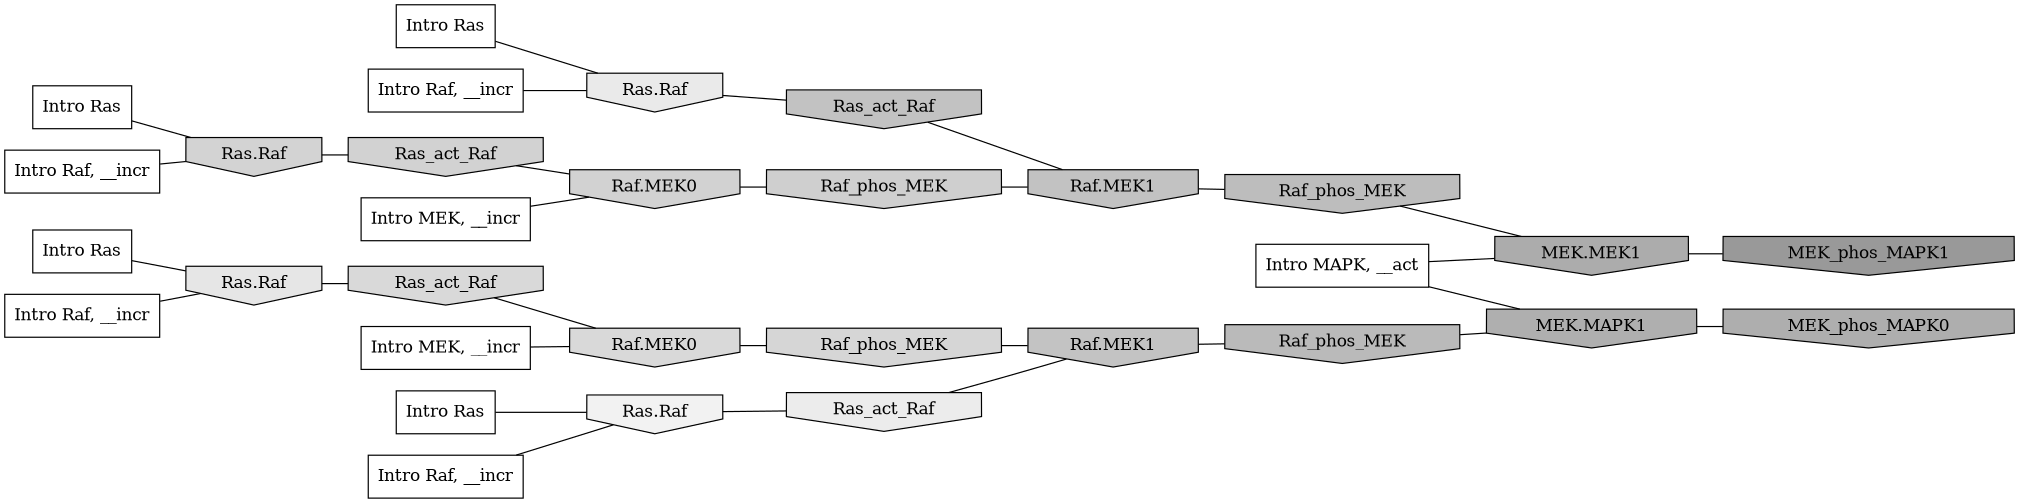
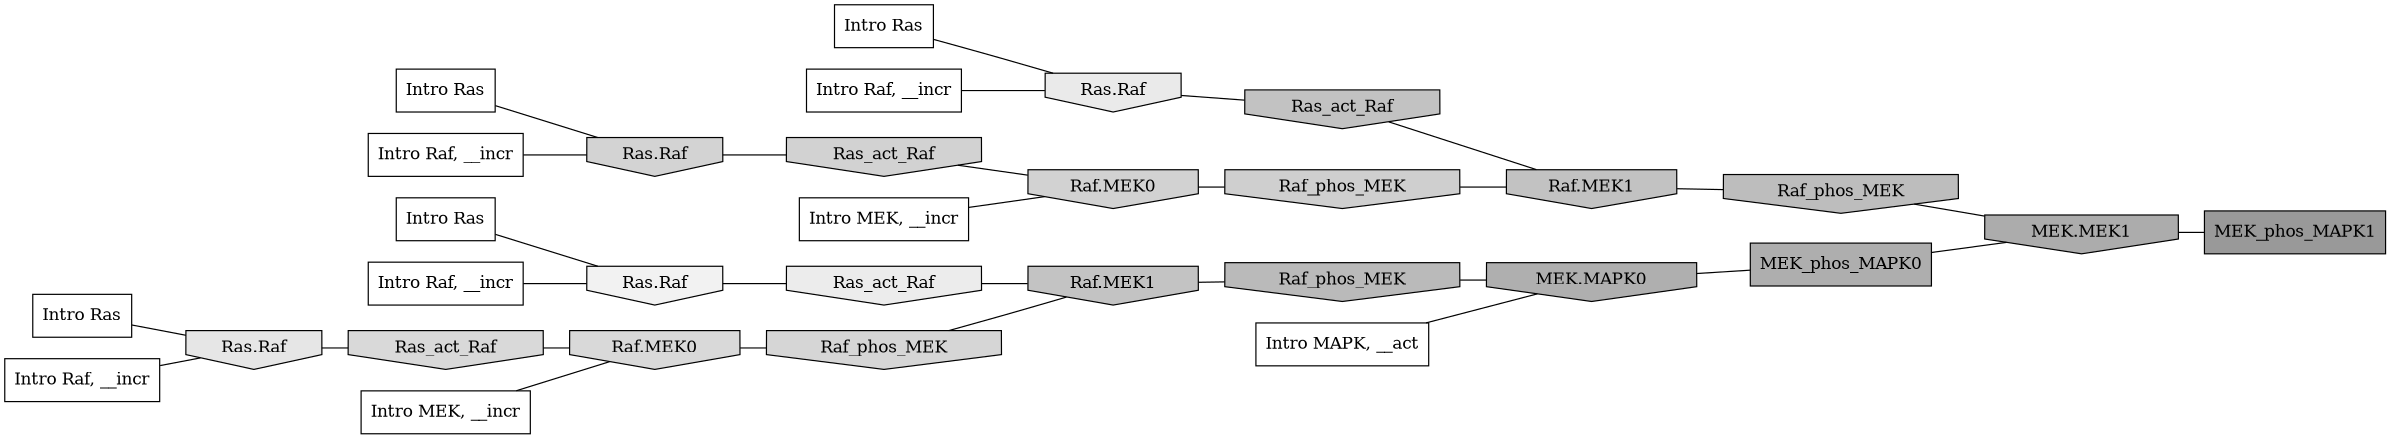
(1869, 254) -> (2295, 232)
(1462, 260) -> (1969, 247)
(1592, 327) -> (1592, 280)
(1869, 327) -> (1841, 265)
